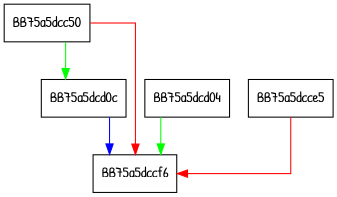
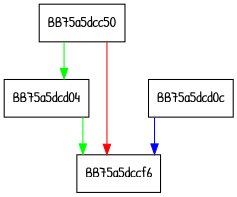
(66, 55) -> (64, 55)
(291, 98) -> none
